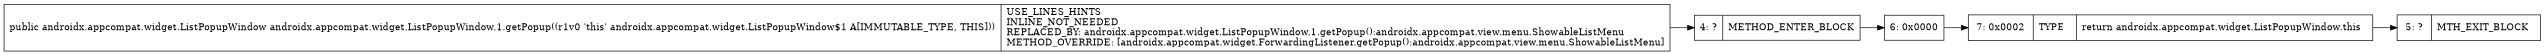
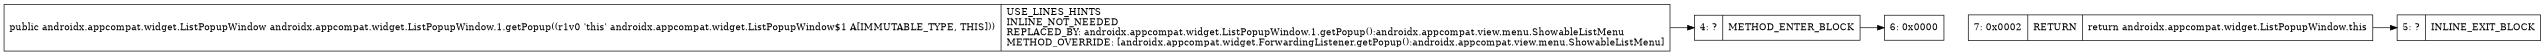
(2052, 27) -> (2055, 27)
(2483, 27) -> (2483, 27)
(1953, 28) -> none
